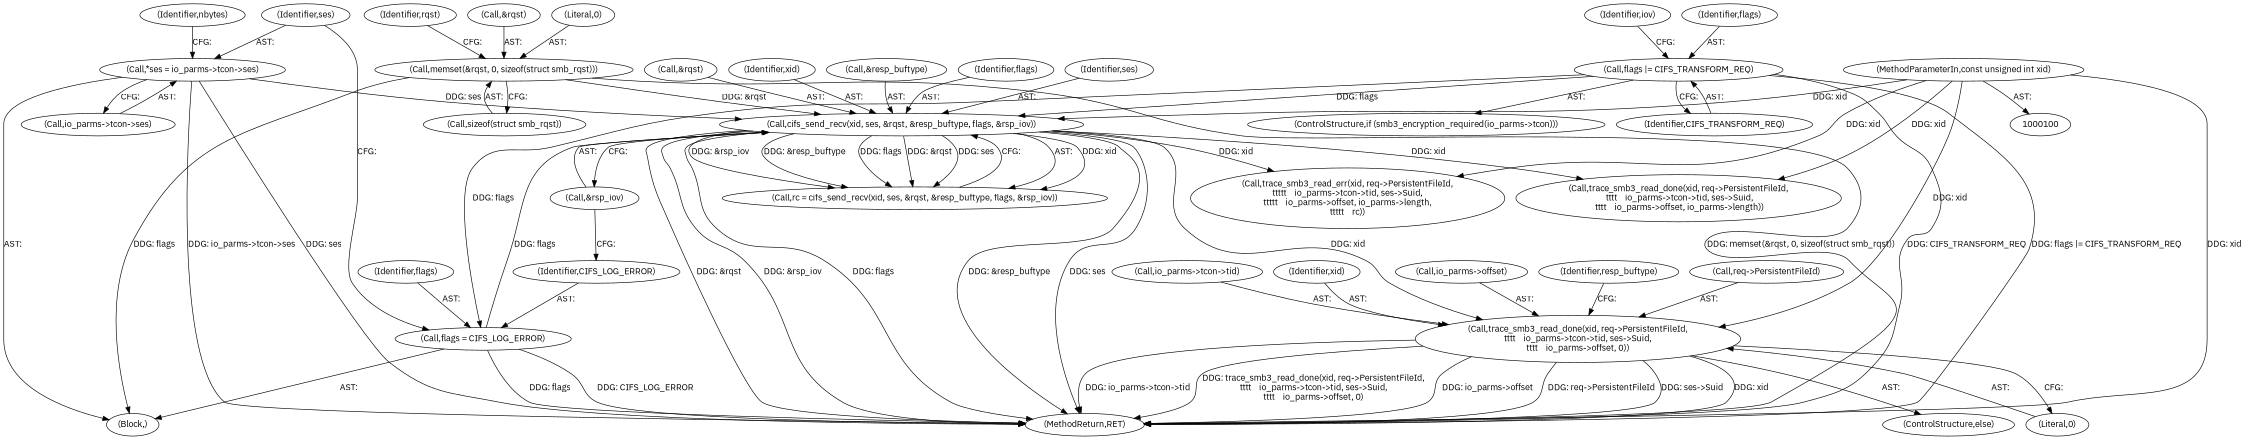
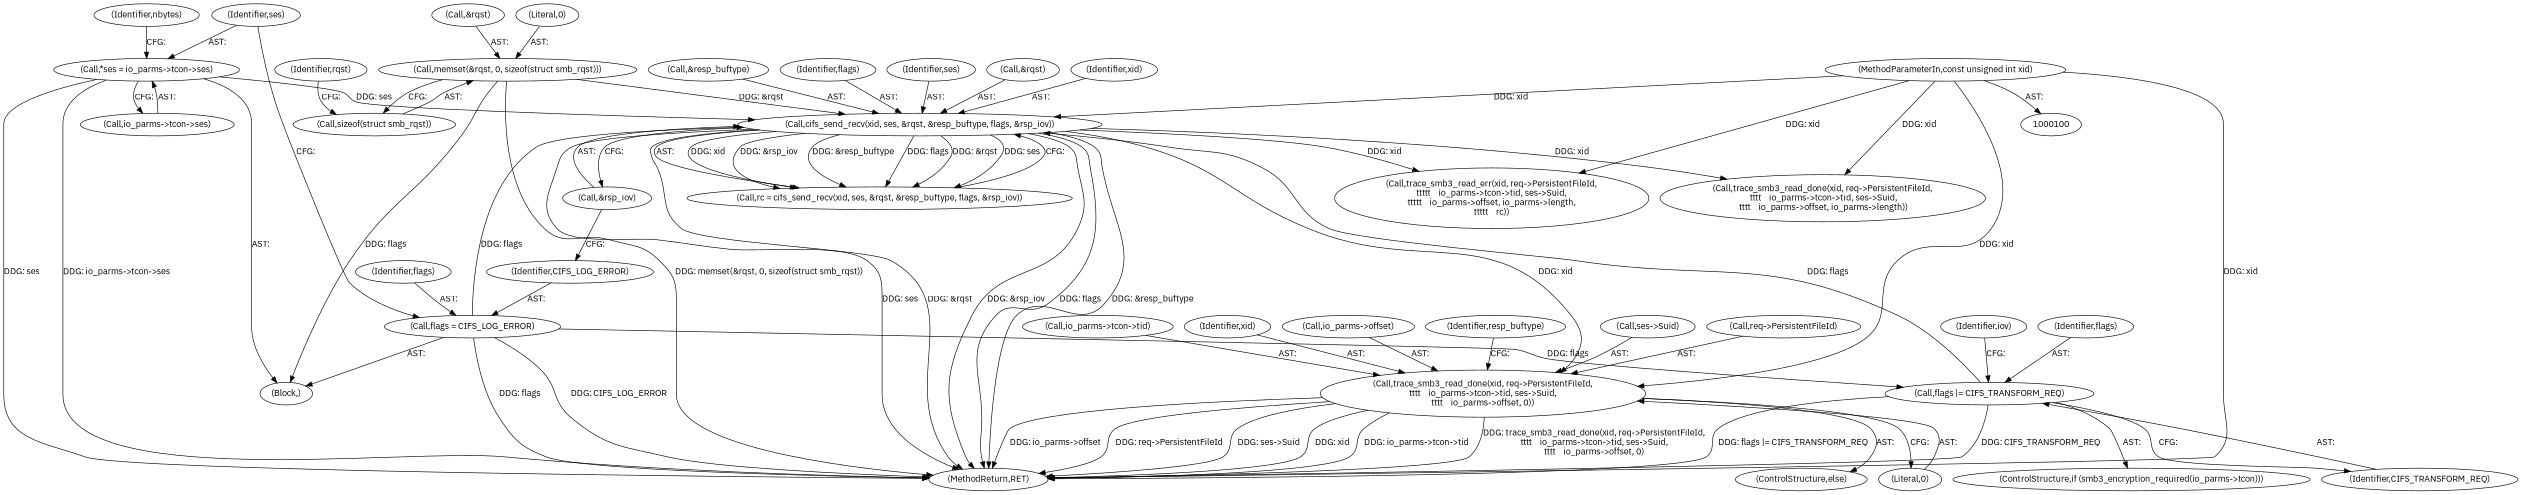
(454, 41) -> (320, 98)
(946, 103) -> (1229, 342)
none -> (1648, 327)
